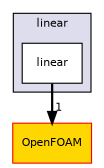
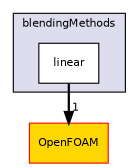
(52, 24) -> (69, 24)
